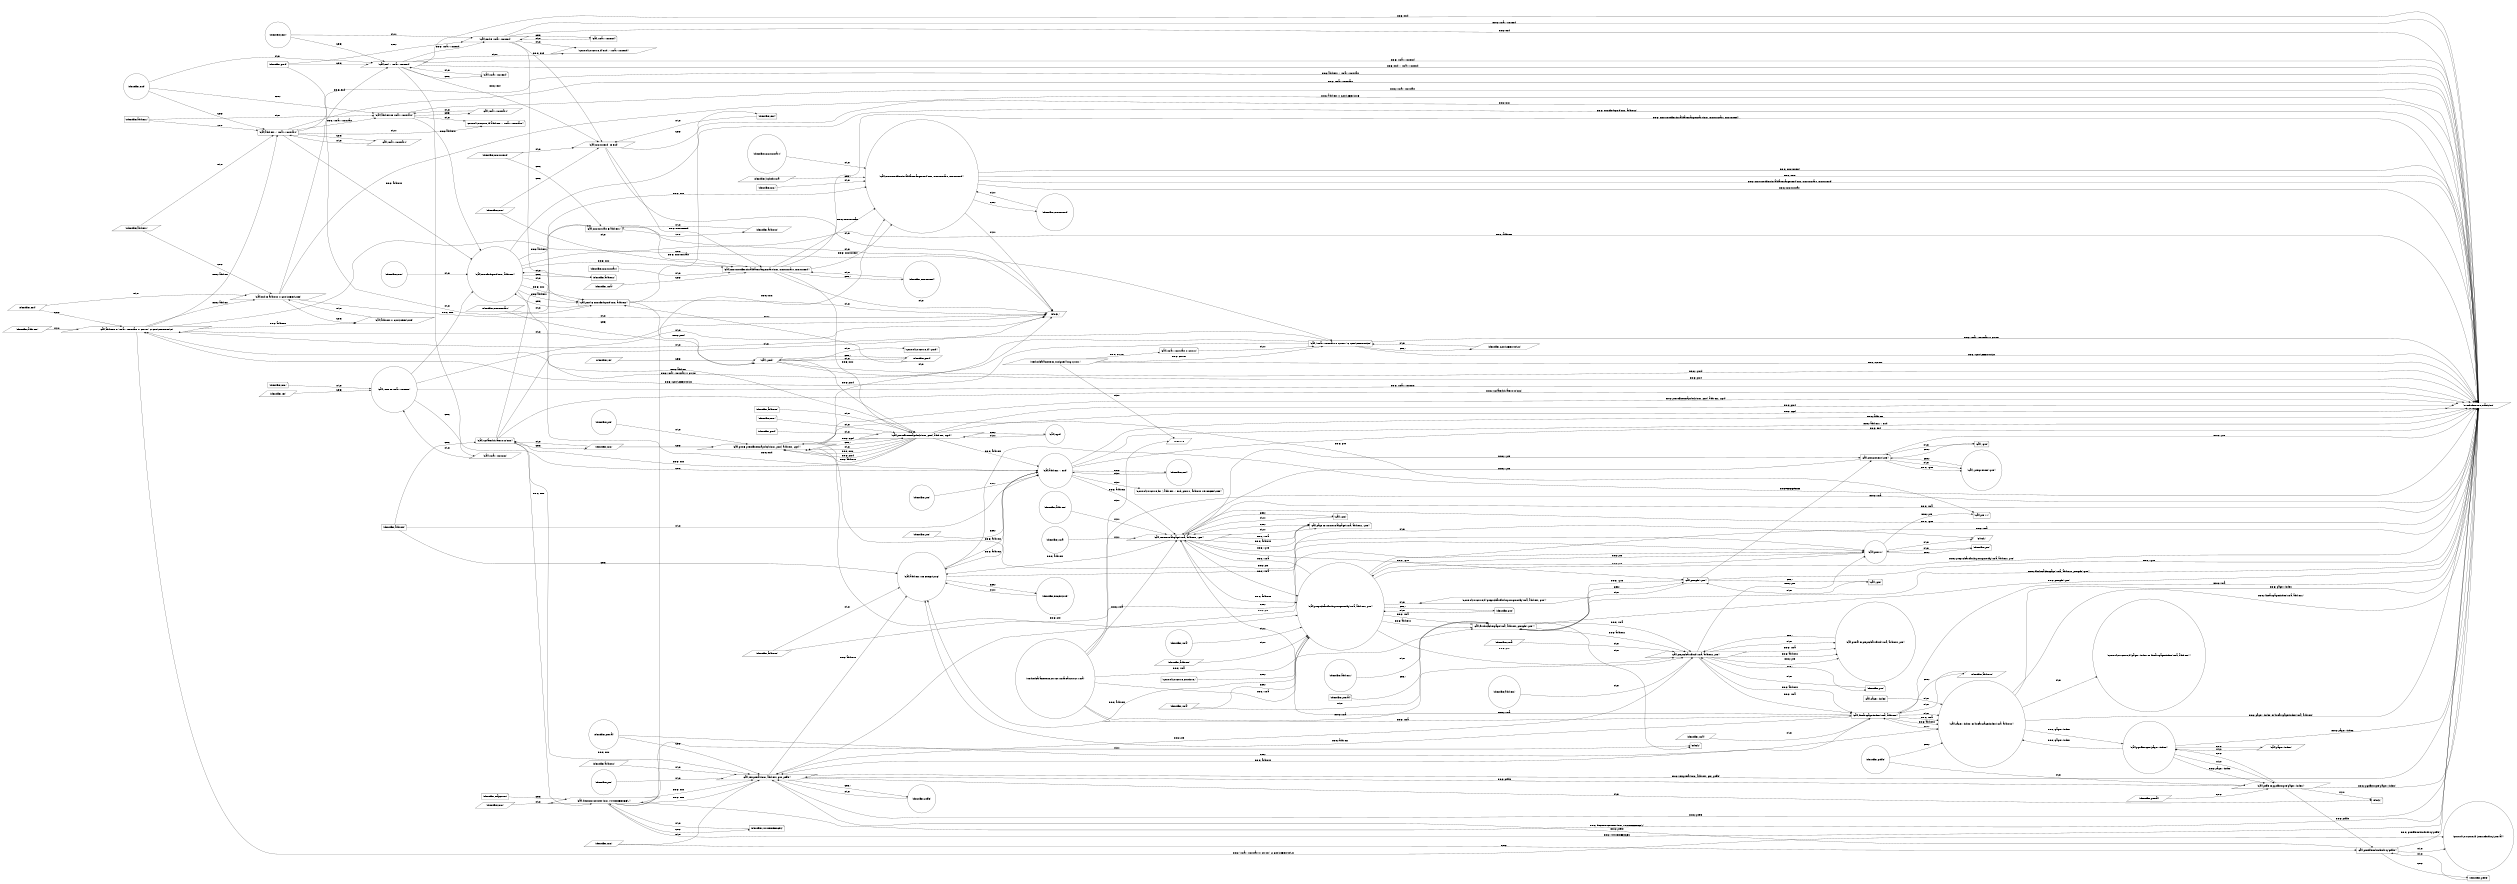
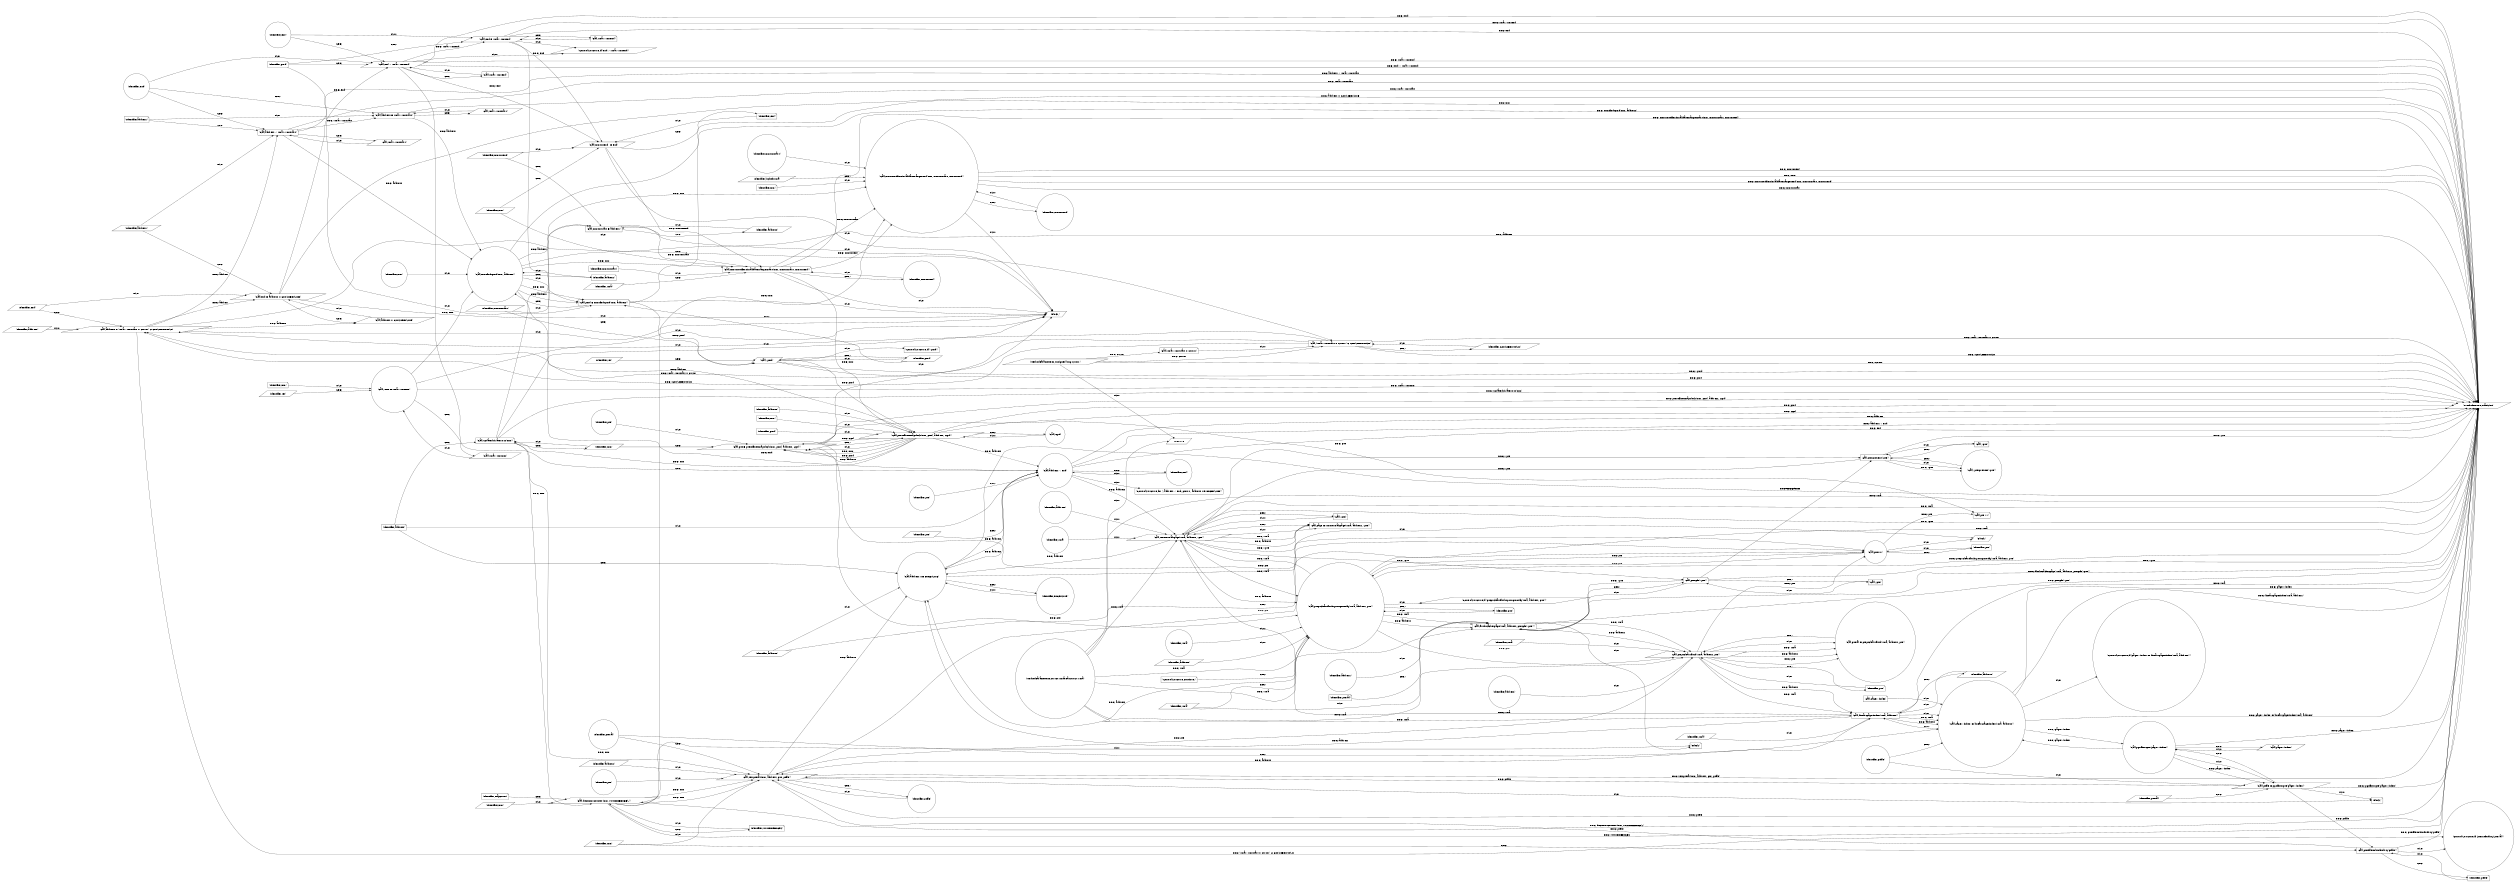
(495, 123) -> none
